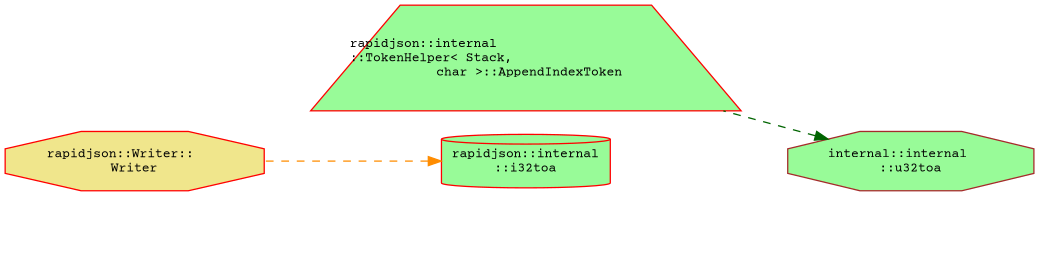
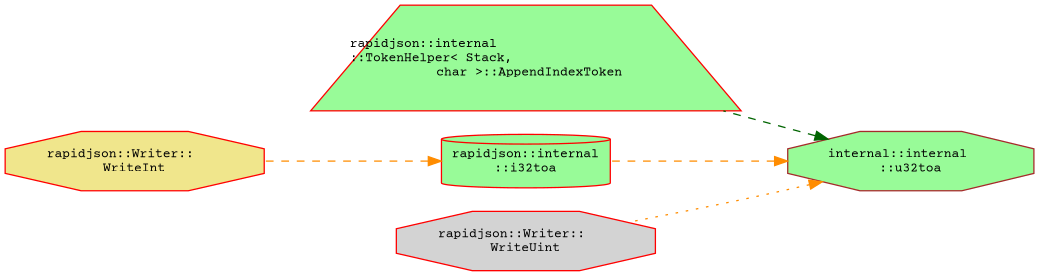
(135, 161) -> (135, 161)
none -> (693, 161)
none -> (526, 241)
